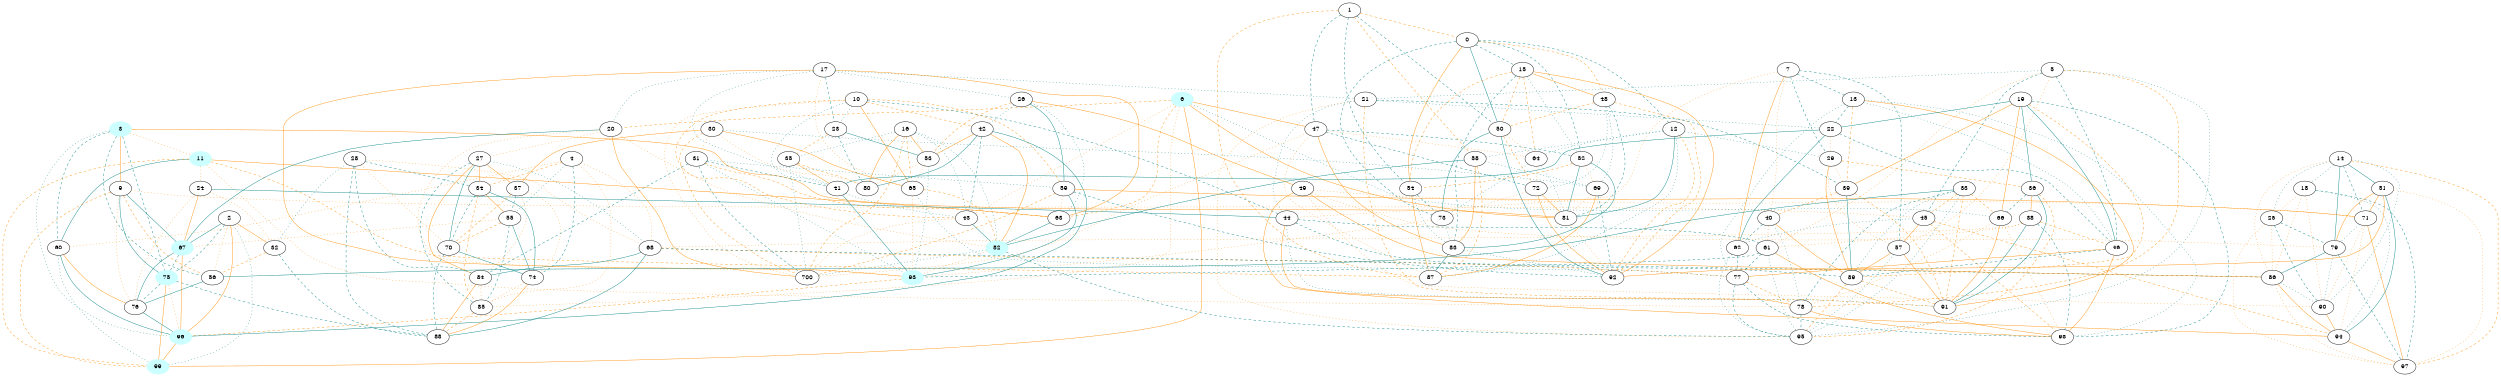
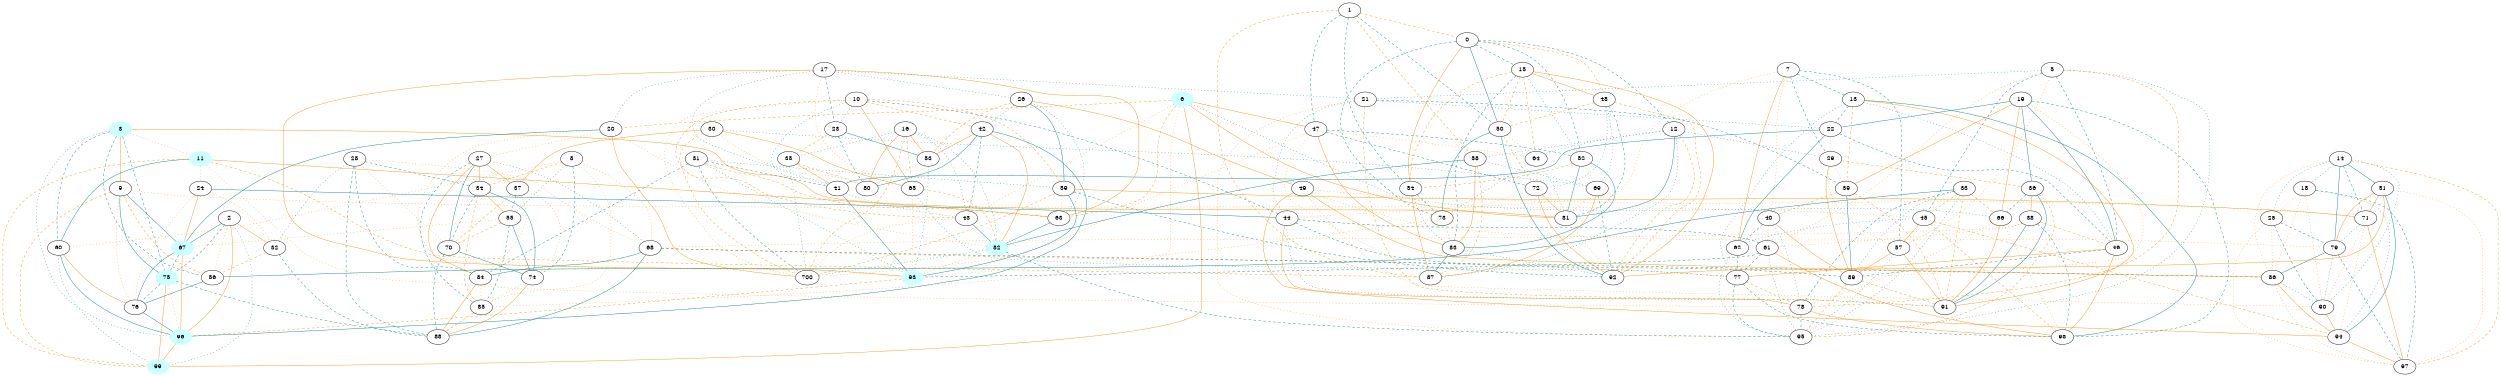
(572, 159) -> (572, 159)
(2108, 170) -> (2108, 170)
(2099, 262) -> (2099, 262)
